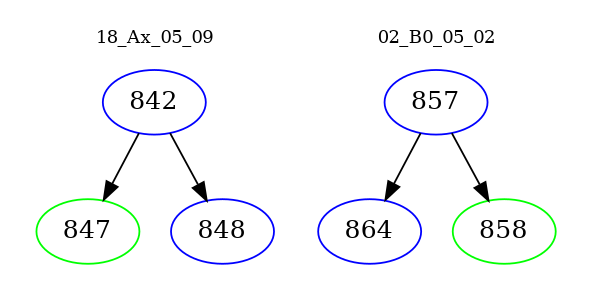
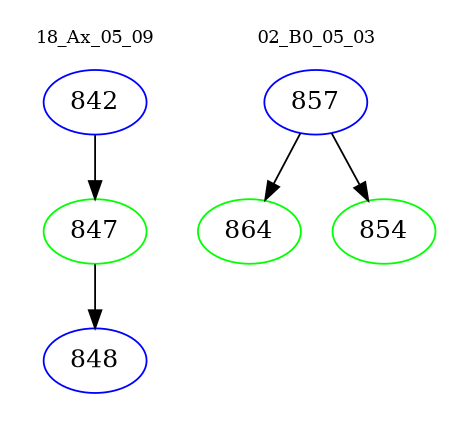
(437, 39) -> (317, 39)
(184, 159) -> (95, 287)
(370, 231) -> (249, 231)
(504, 231) -> (384, 231)
